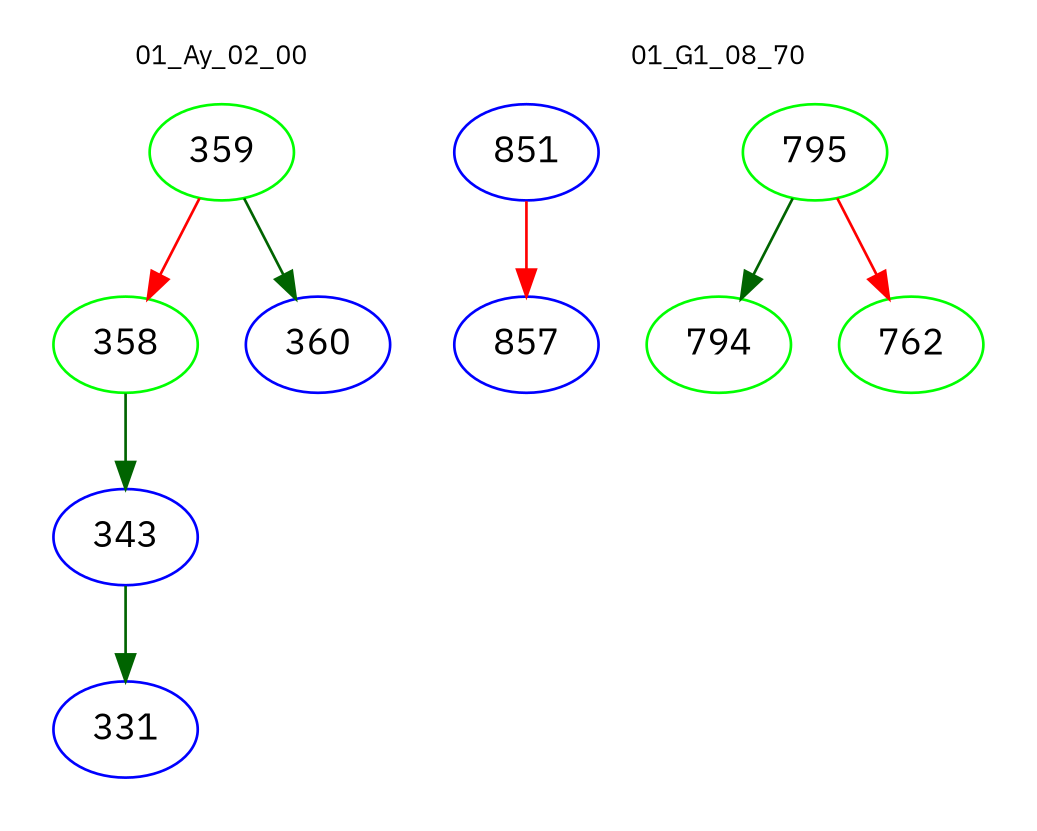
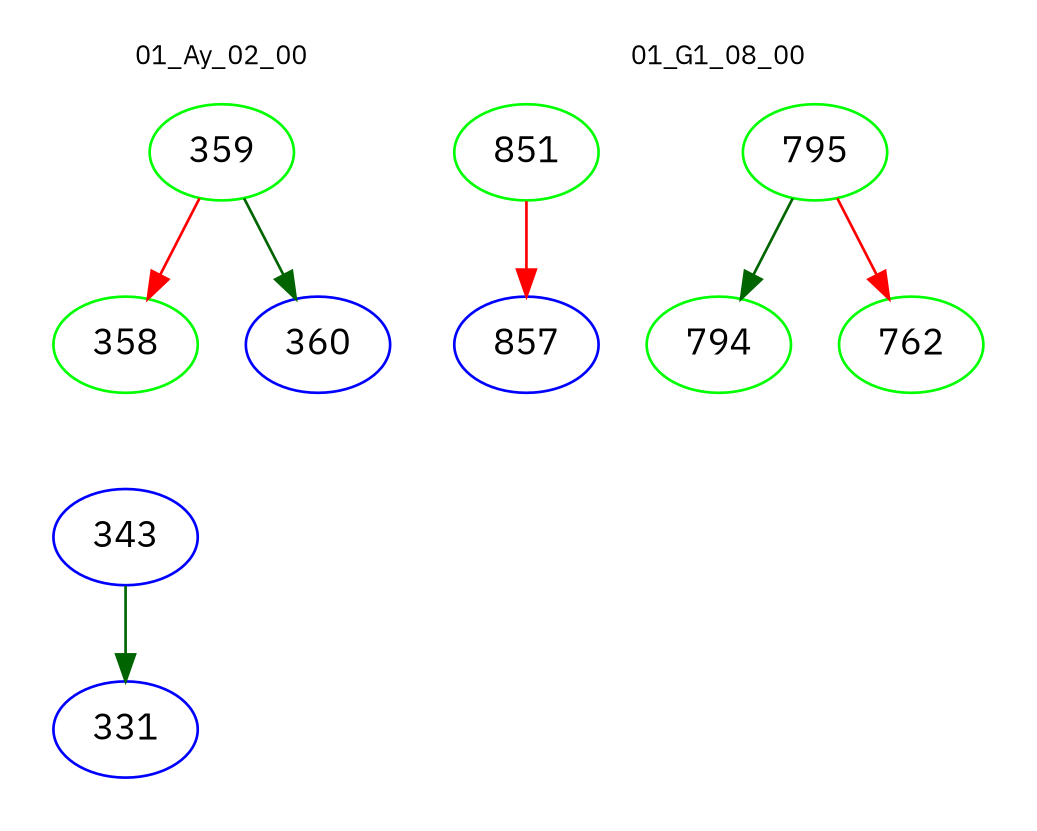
(719, 57) -> (719, 57)
(526, 152) -> (526, 152)
(126, 428) -> none
